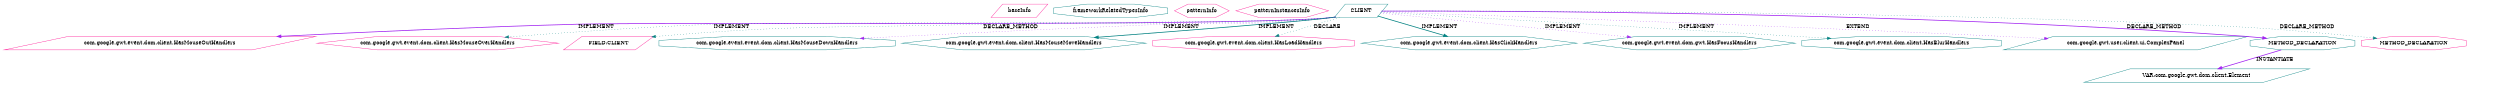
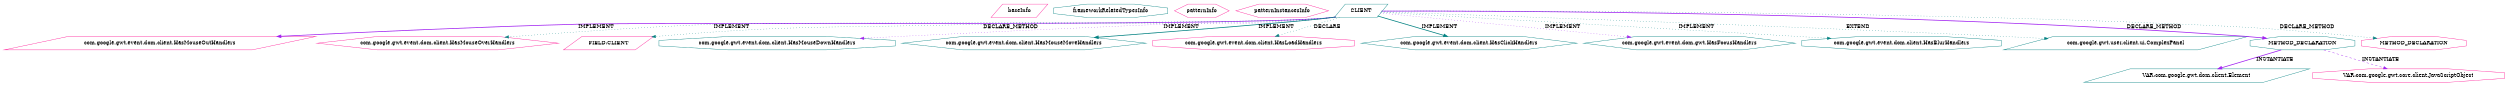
(1713, 24) -> (1713, 24)
(777, 43) -> (777, 43)
none -> (2409, 76)
